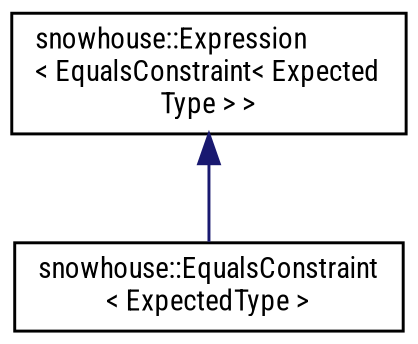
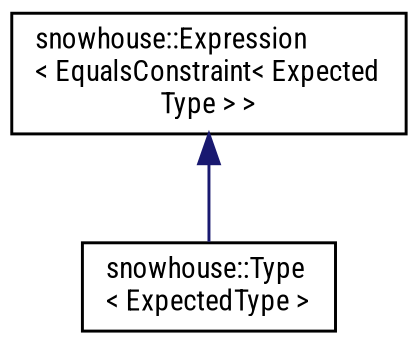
(209, 287) -> (209, 287)
